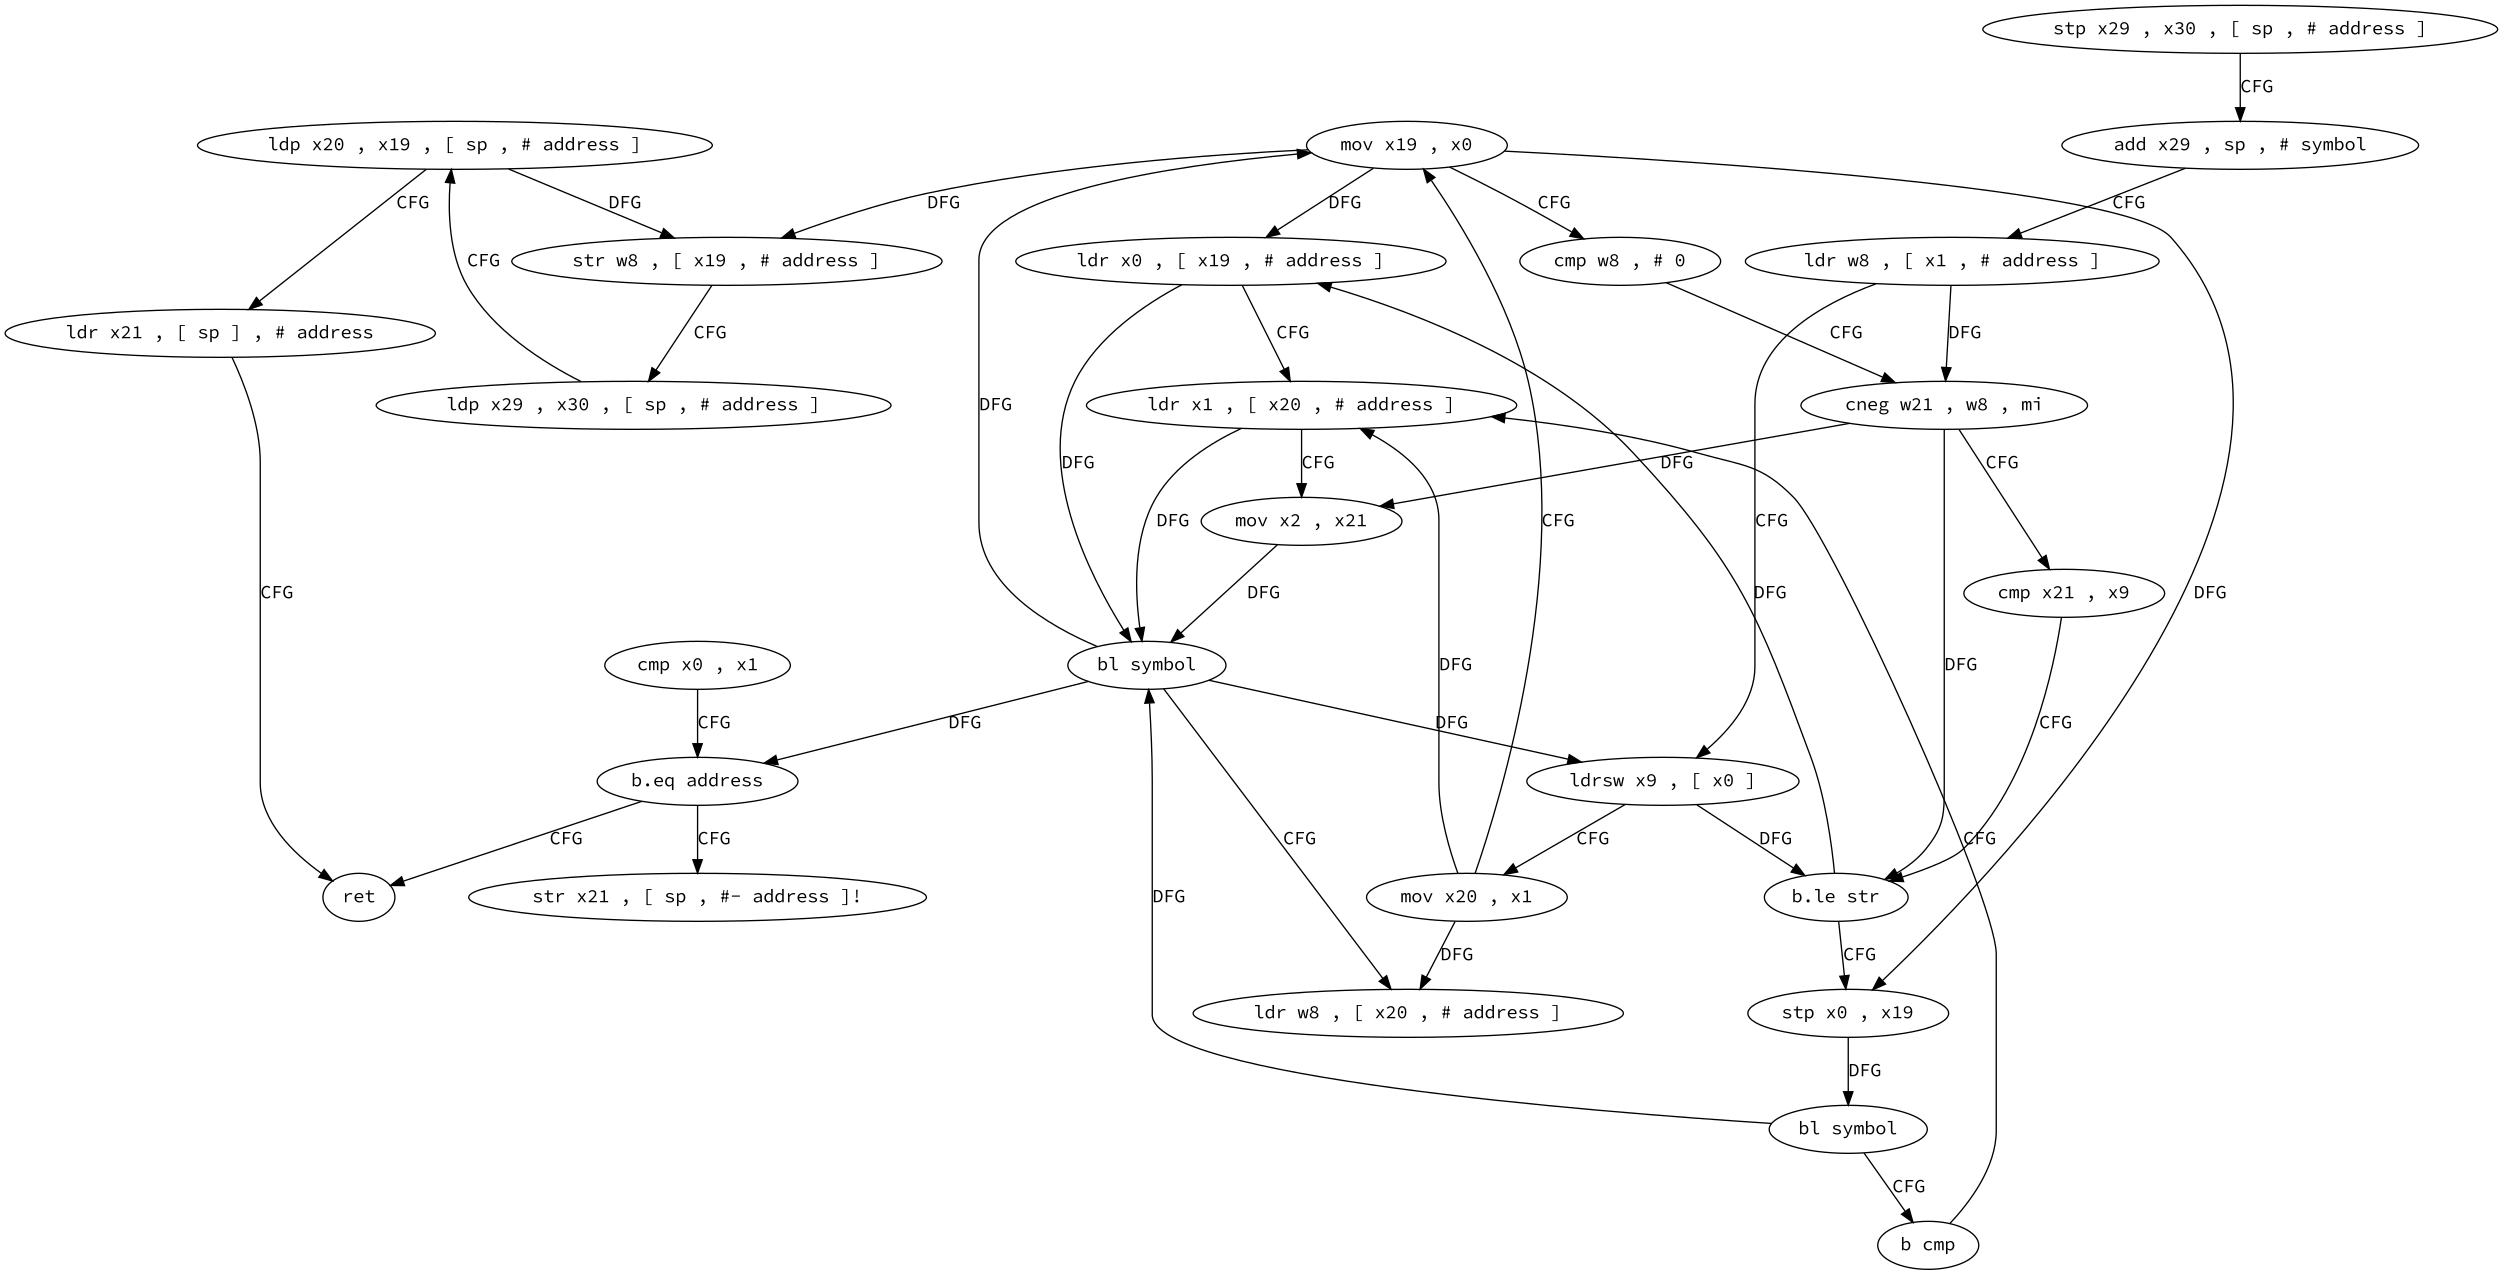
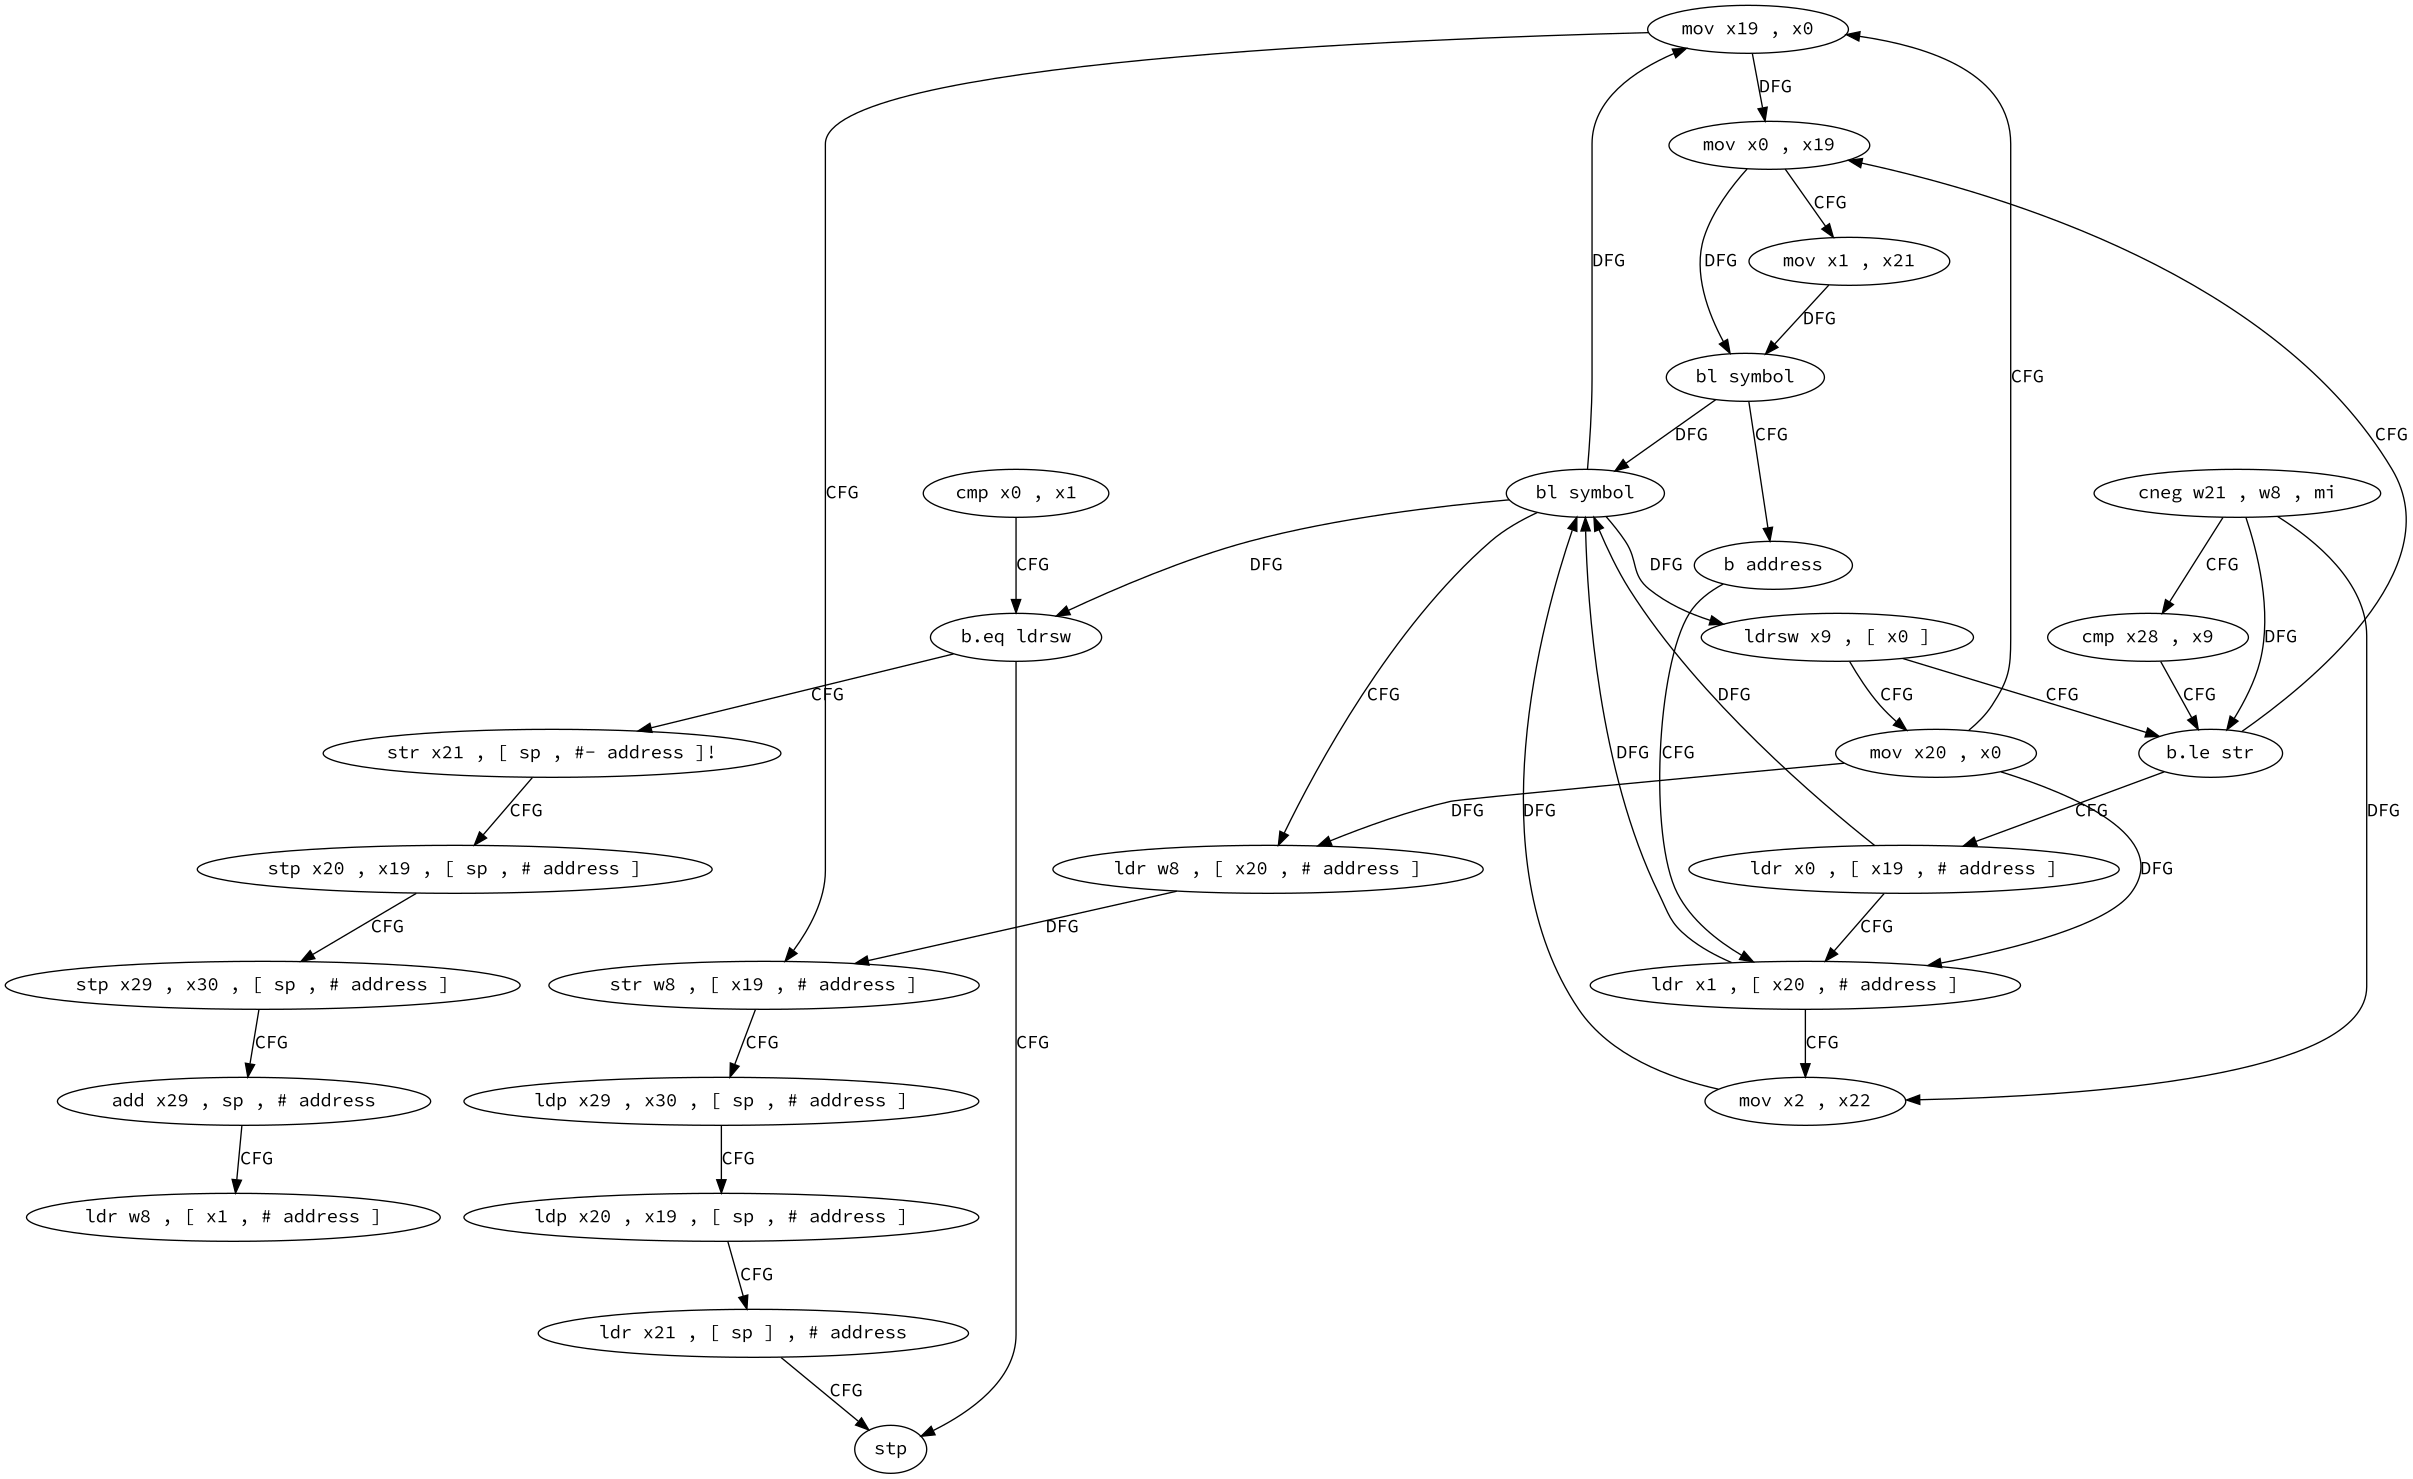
(2240, 145) -> (244, 1101)
(1325, 199) -> none
(585, 201) -> (1030, 924)
(944, 203) -> (842, 493)
(1620, 261) -> none
none -> (1849, 261)
(1949, 326) -> none
(1755, 494) -> none
(1302, 521) -> (1805, 1101)
(1770, 593) -> (2091, 811)
(2064, 593) -> (2148, 637)
(698, 781) -> (1016, 637)
(1776, 839) -> (2062, 695)
none -> (455, 869)
(359, 897) -> (891, 1449)
(1467, 897) -> (1936, 753)
(1848, 1013) -> (1769, 145)
(1928, 1245) -> (1773, 565)
